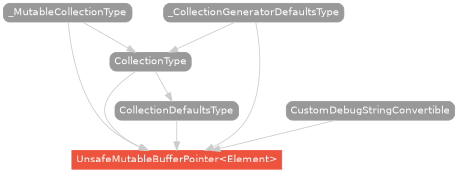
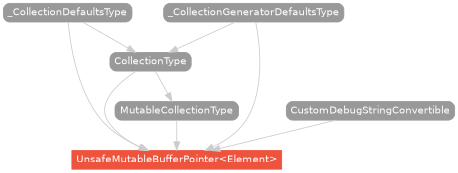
(68, 13) -> (68, 13)
(177, 111) -> (177, 111)
